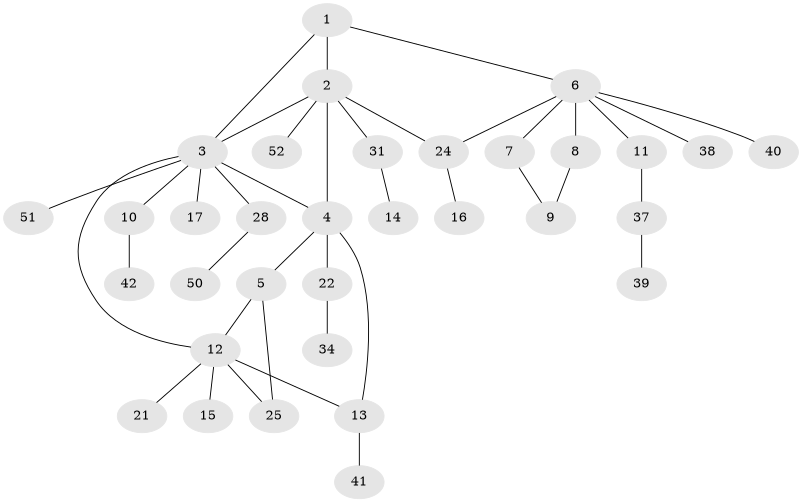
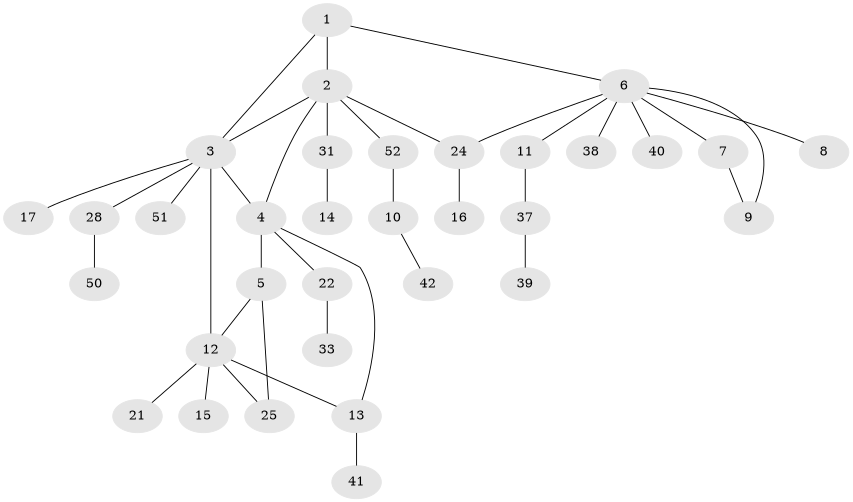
(166, 185) -> (393, 185)
(563, 185) -> (726, 110)
(327, 350) -> (327, 350)
